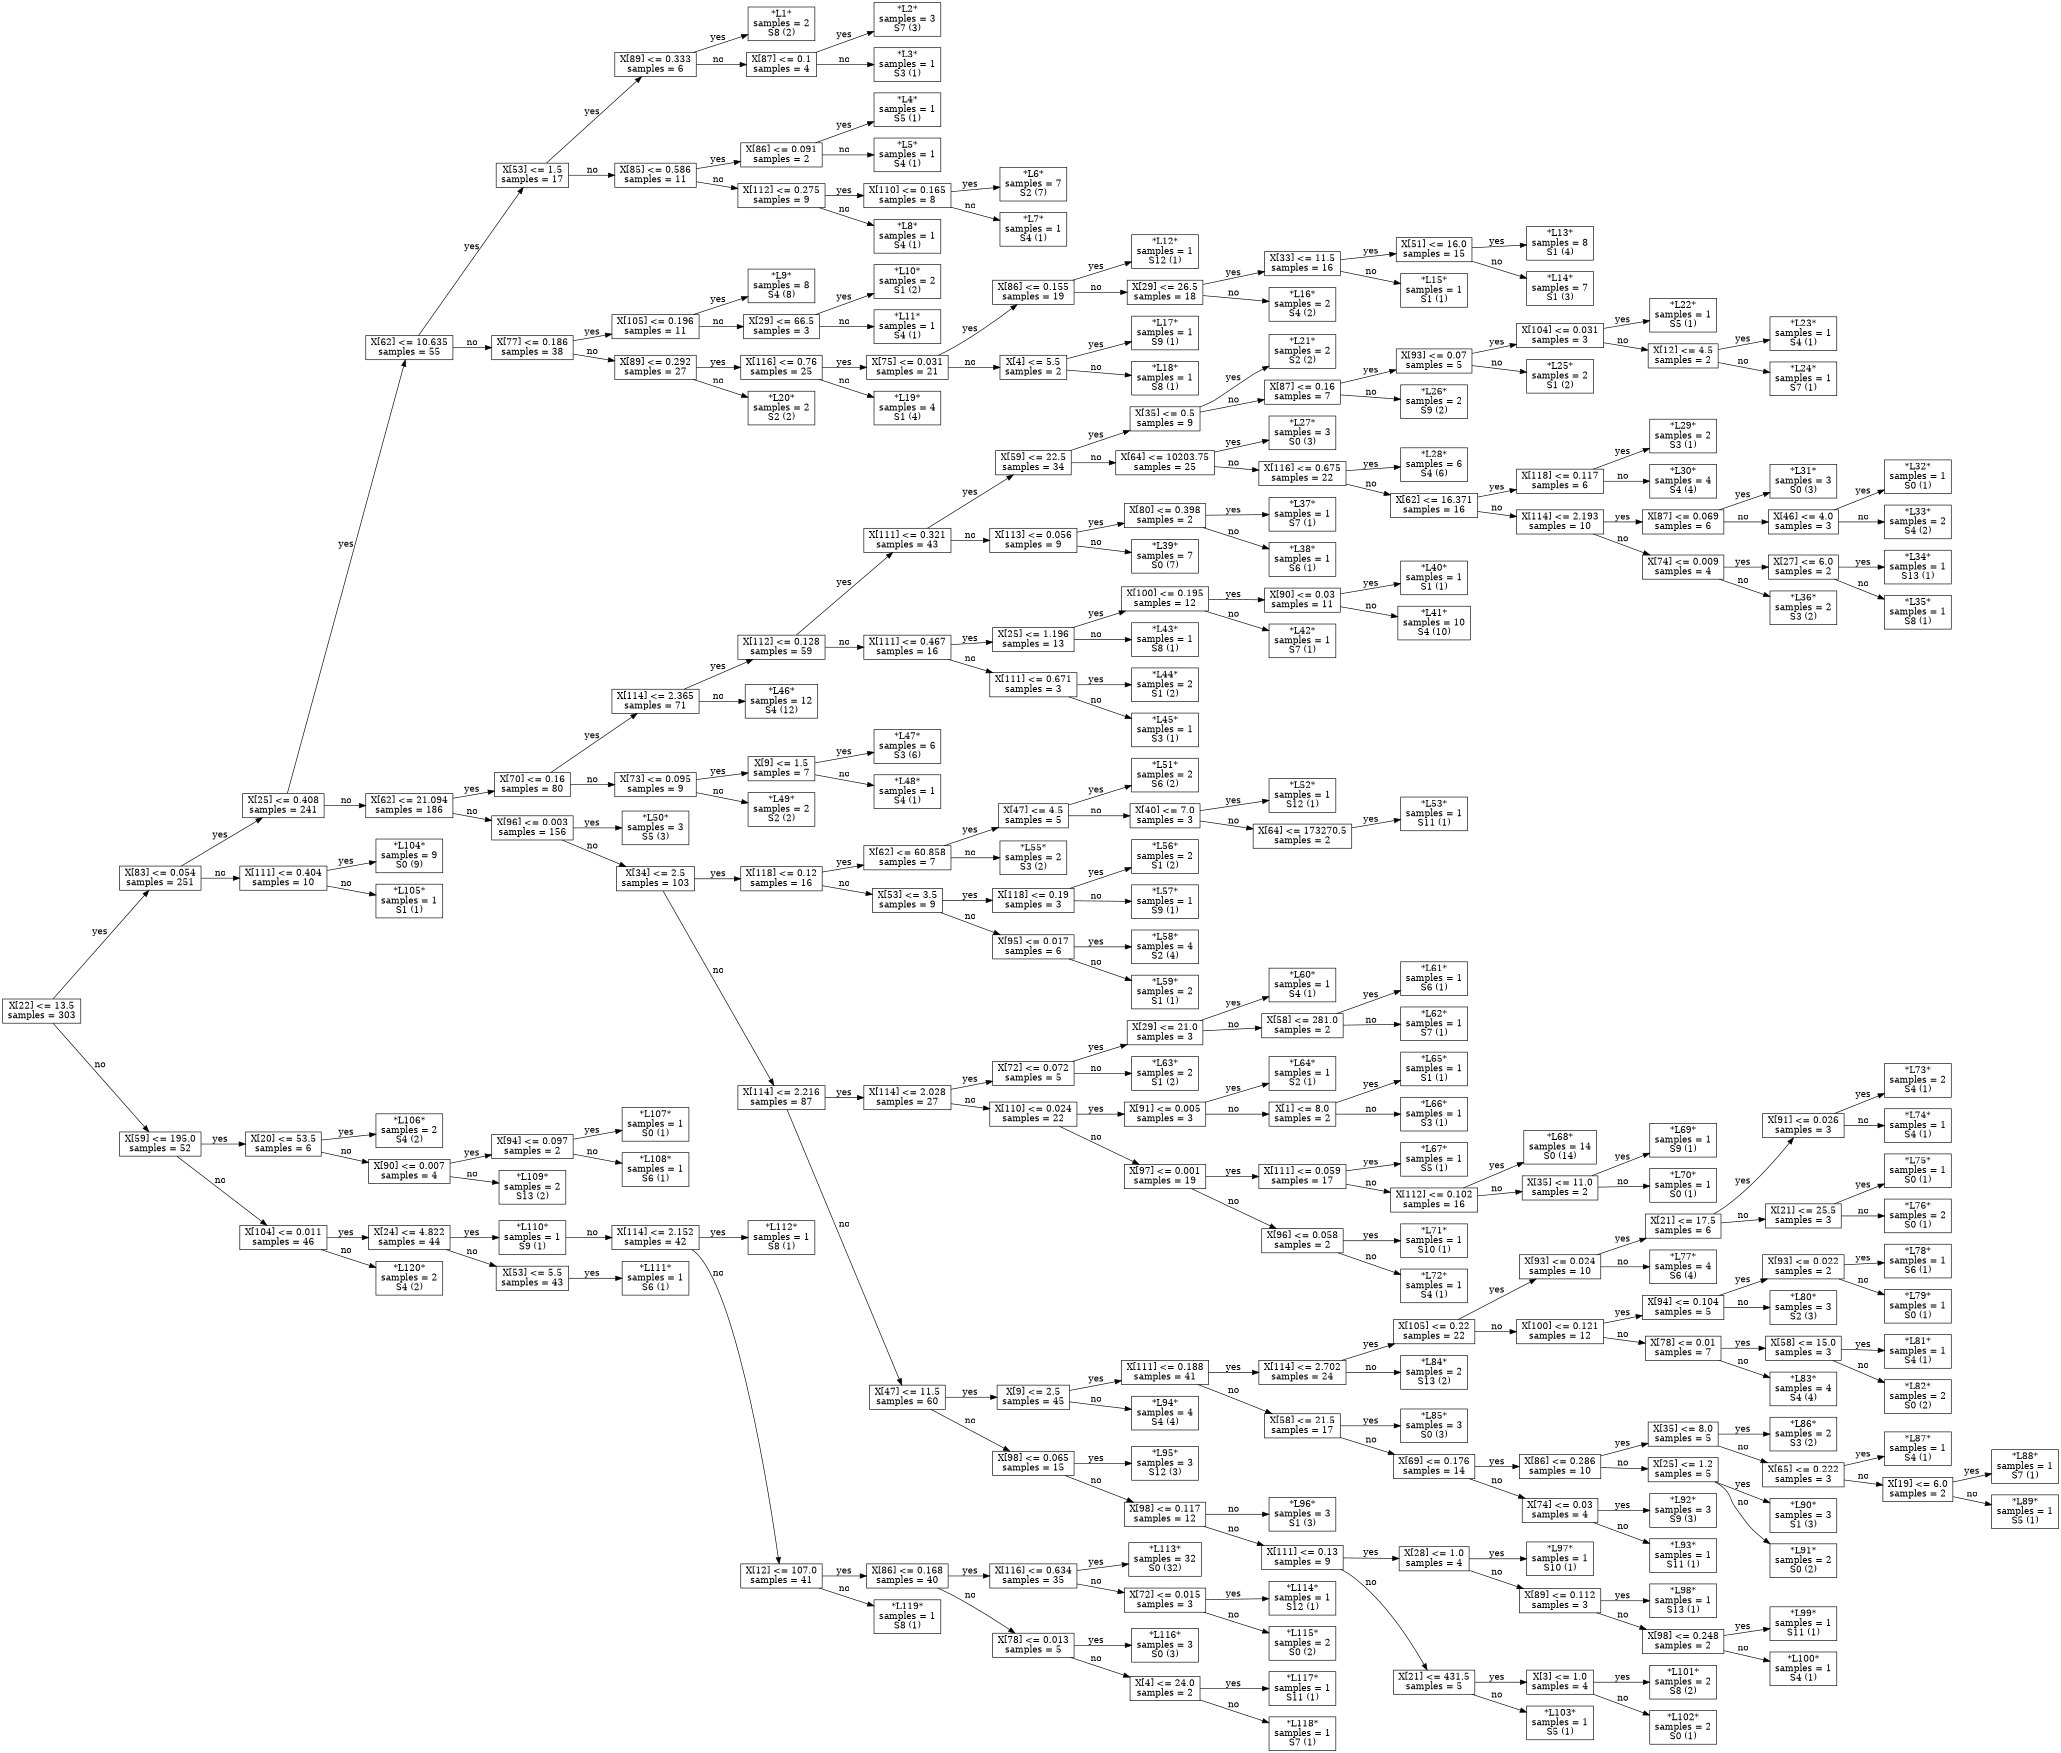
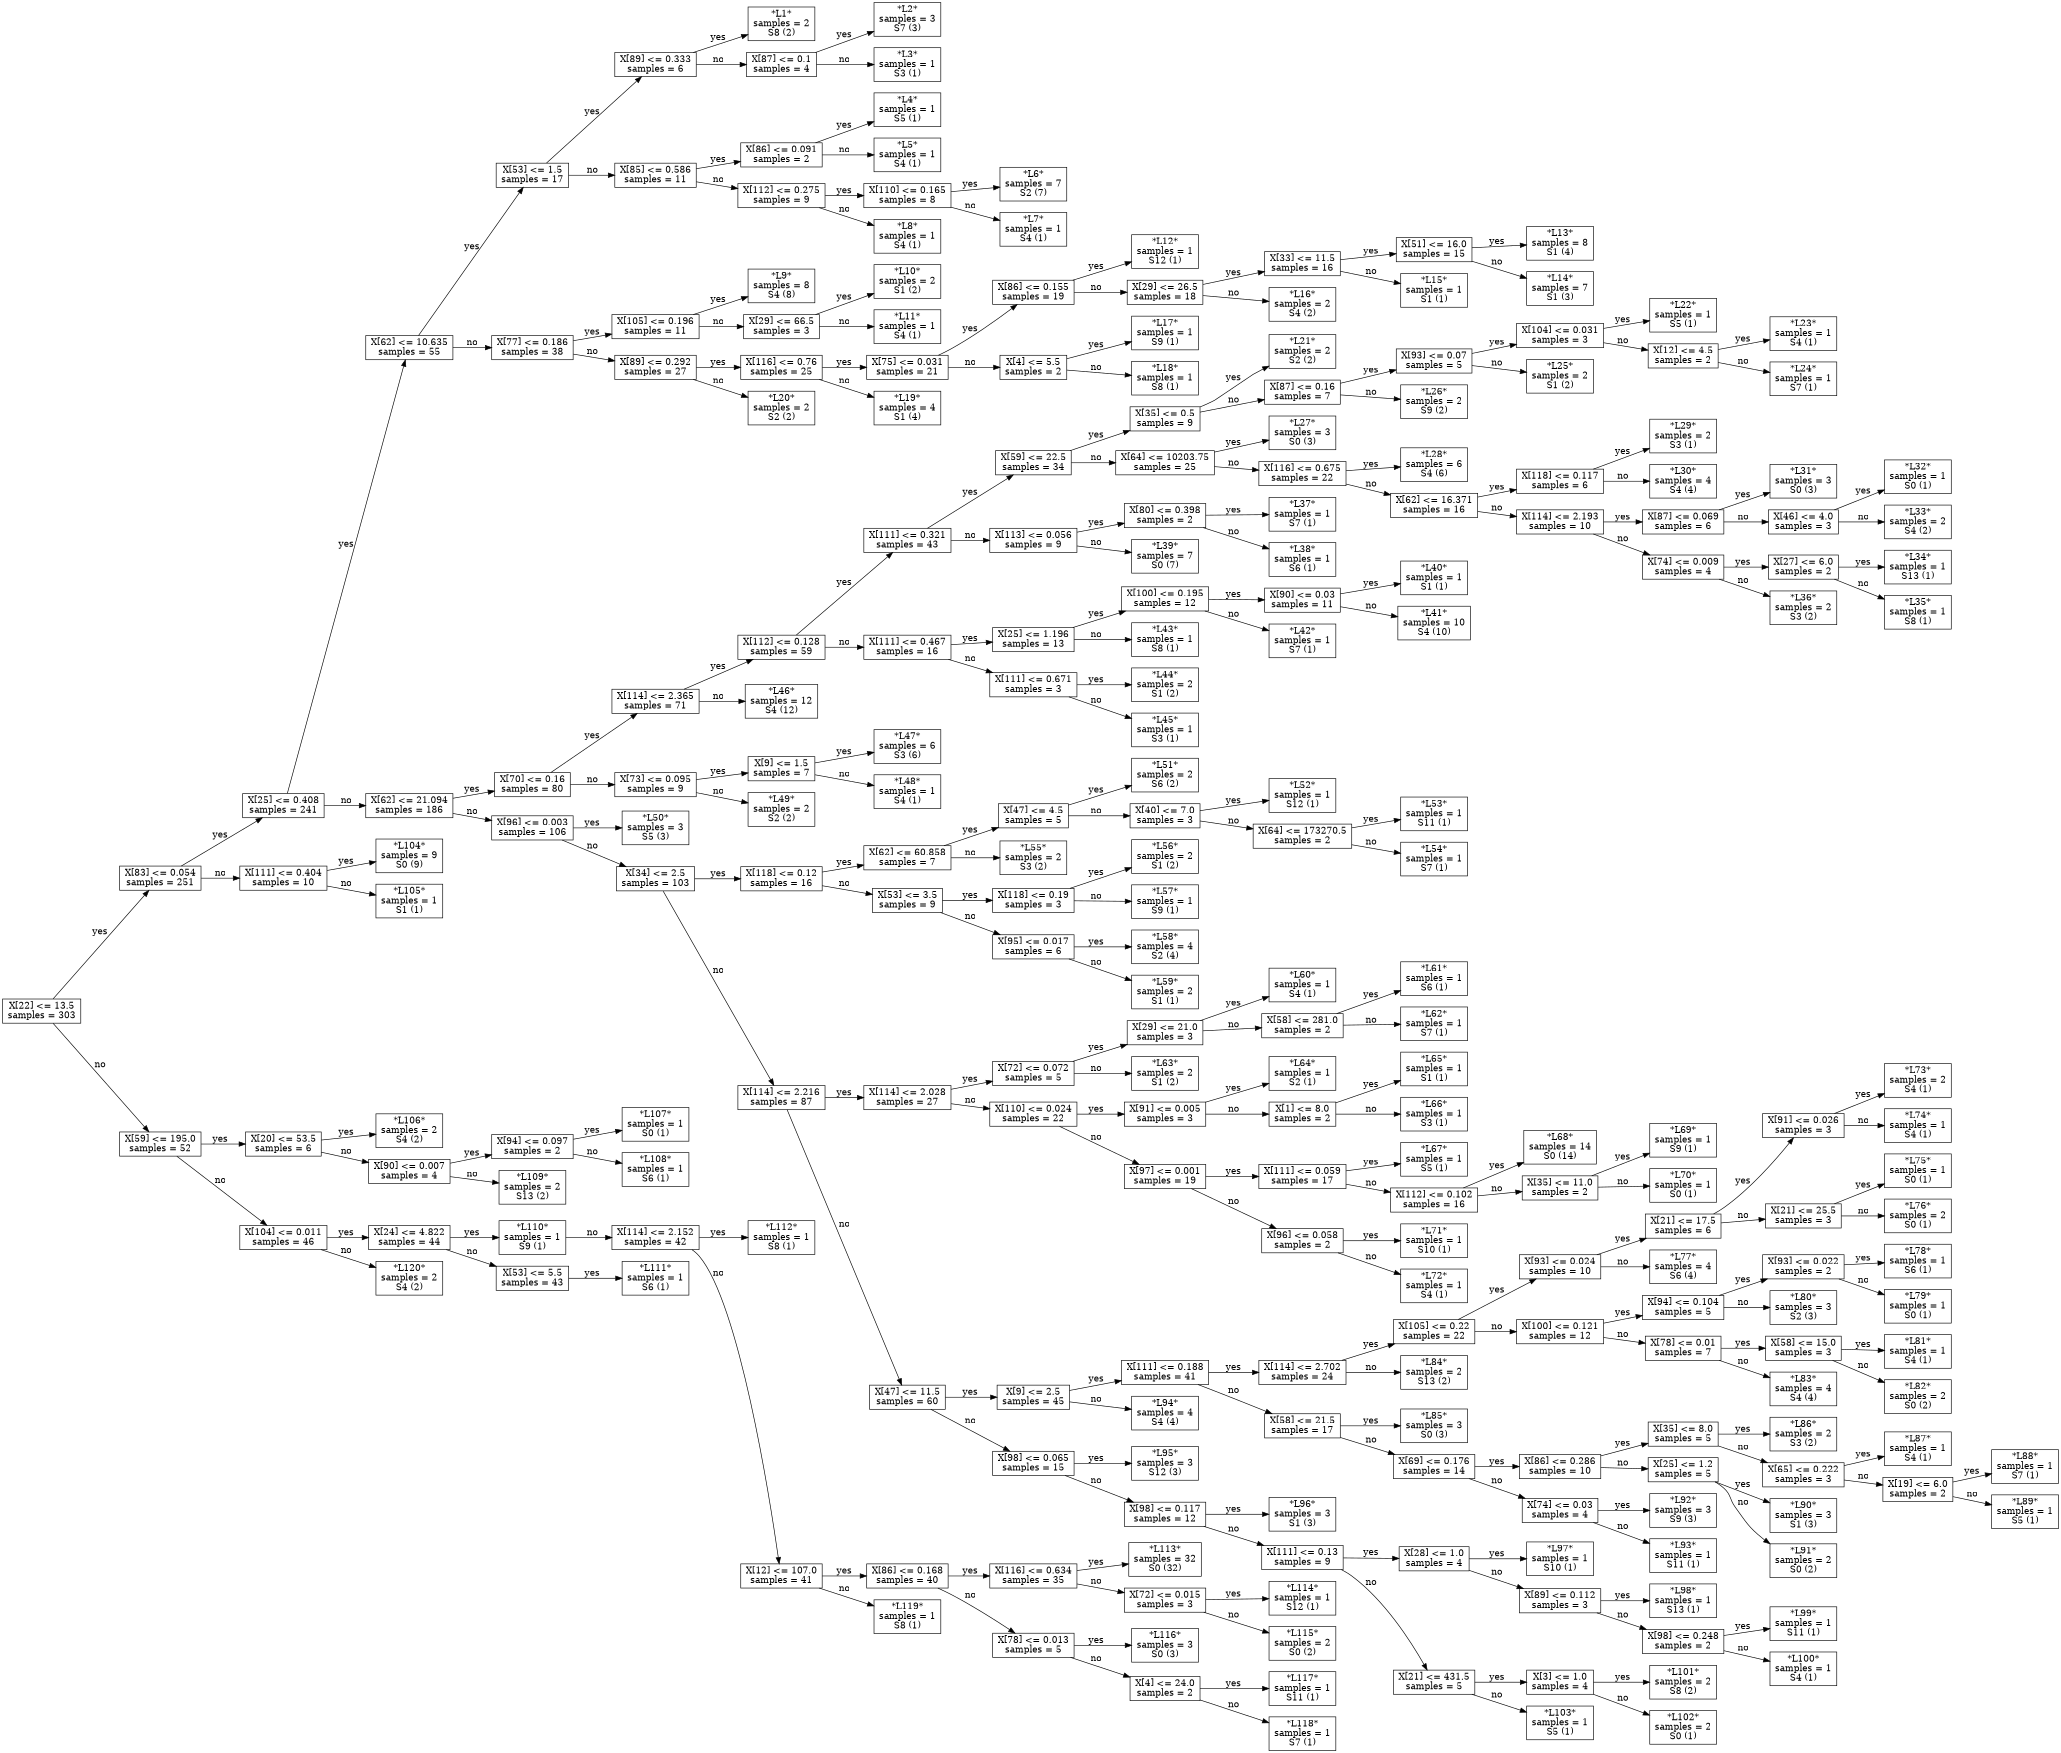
(532, 828) -> (532, 828)
none -> (1434, 859)
(1234, 1509) -> (1234, 1509)
